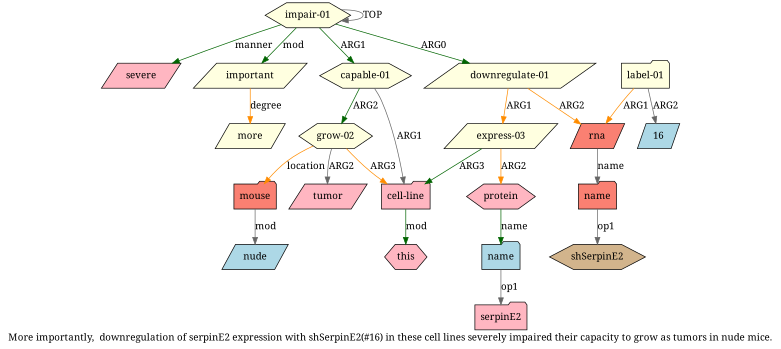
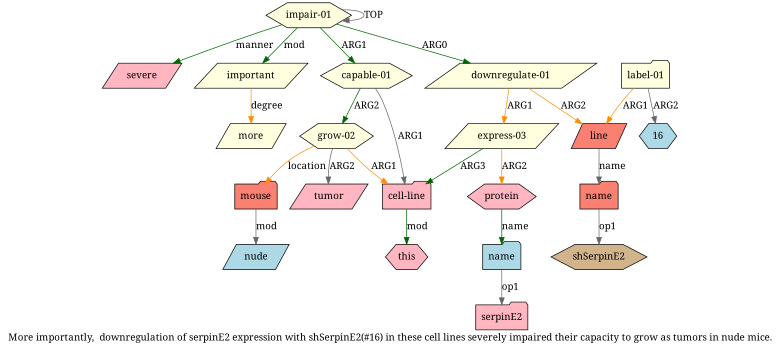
(597, 136) -> (599, 136)
(659, 136) -> (658, 136)
(383, 166) -> (384, 166)
